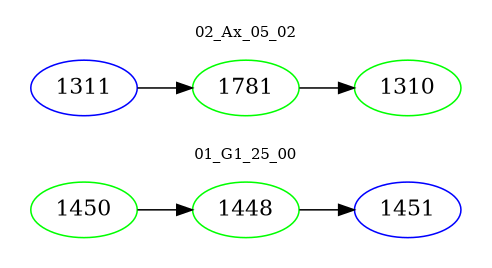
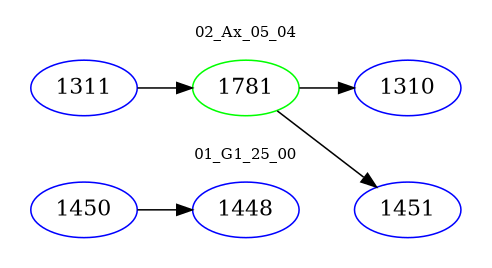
(246, 33) -> (246, 33)
(408, 88) -> (408, 88)
(84, 210) -> (84, 210)
(246, 210) -> (246, 210)
(319, 210) -> (329, 151)
